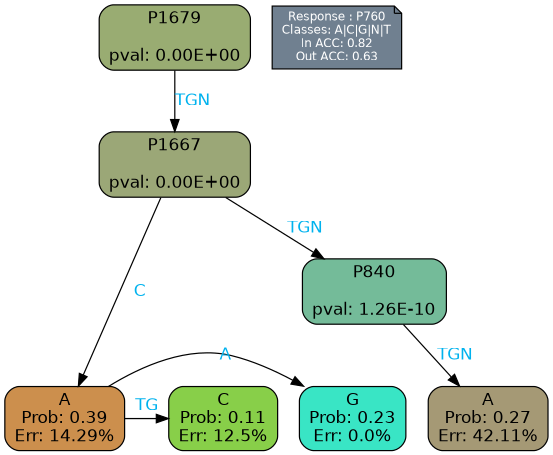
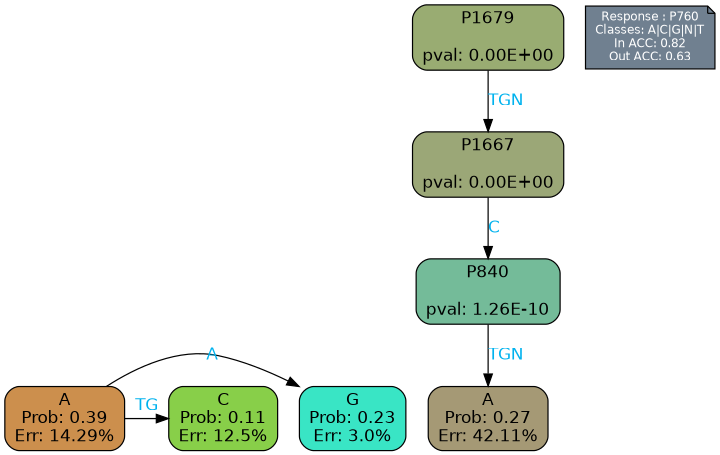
(305, 228) -> (494, 228)
(122, 286) -> none
(353, 419) -> (353, 419)
